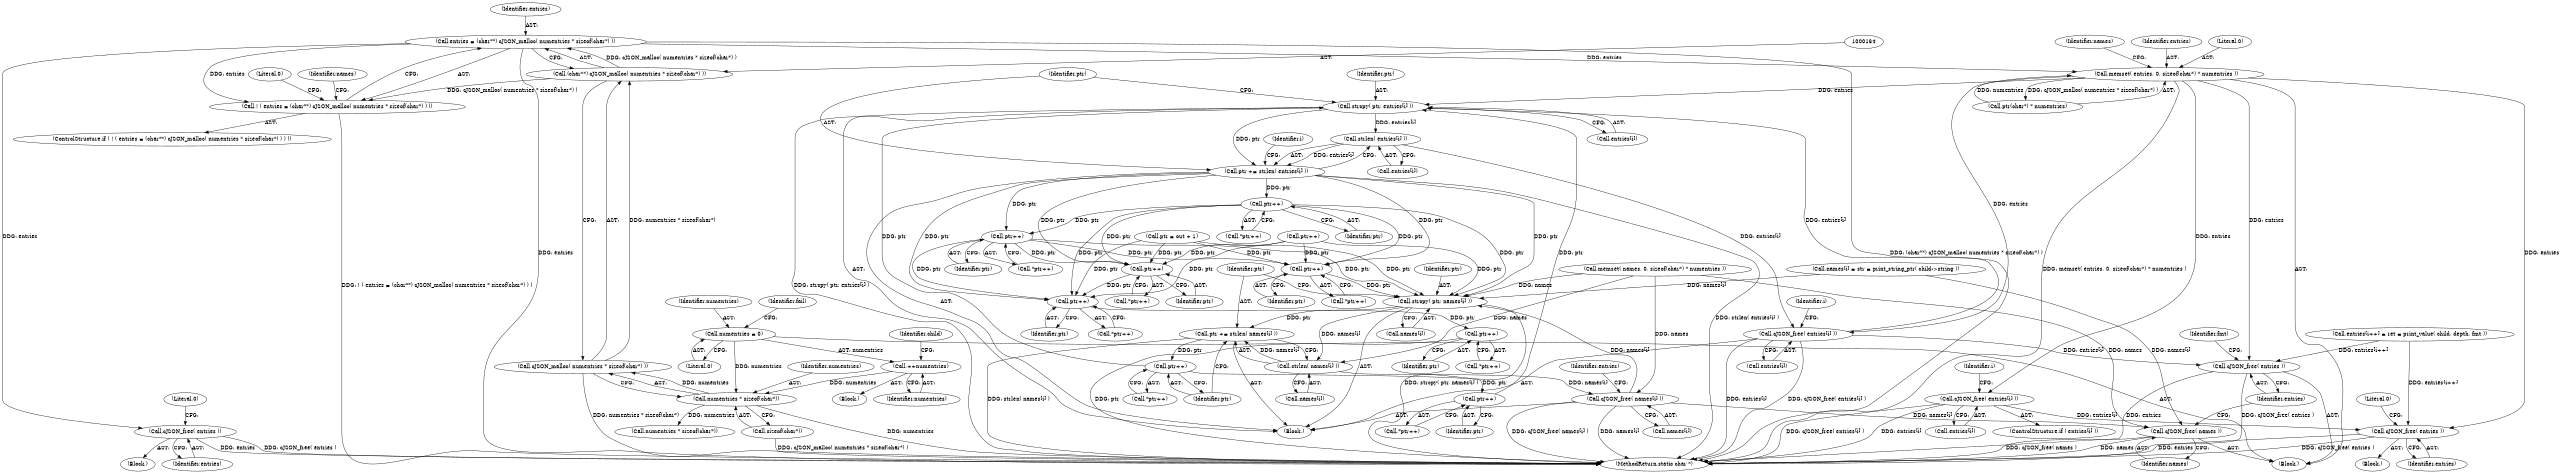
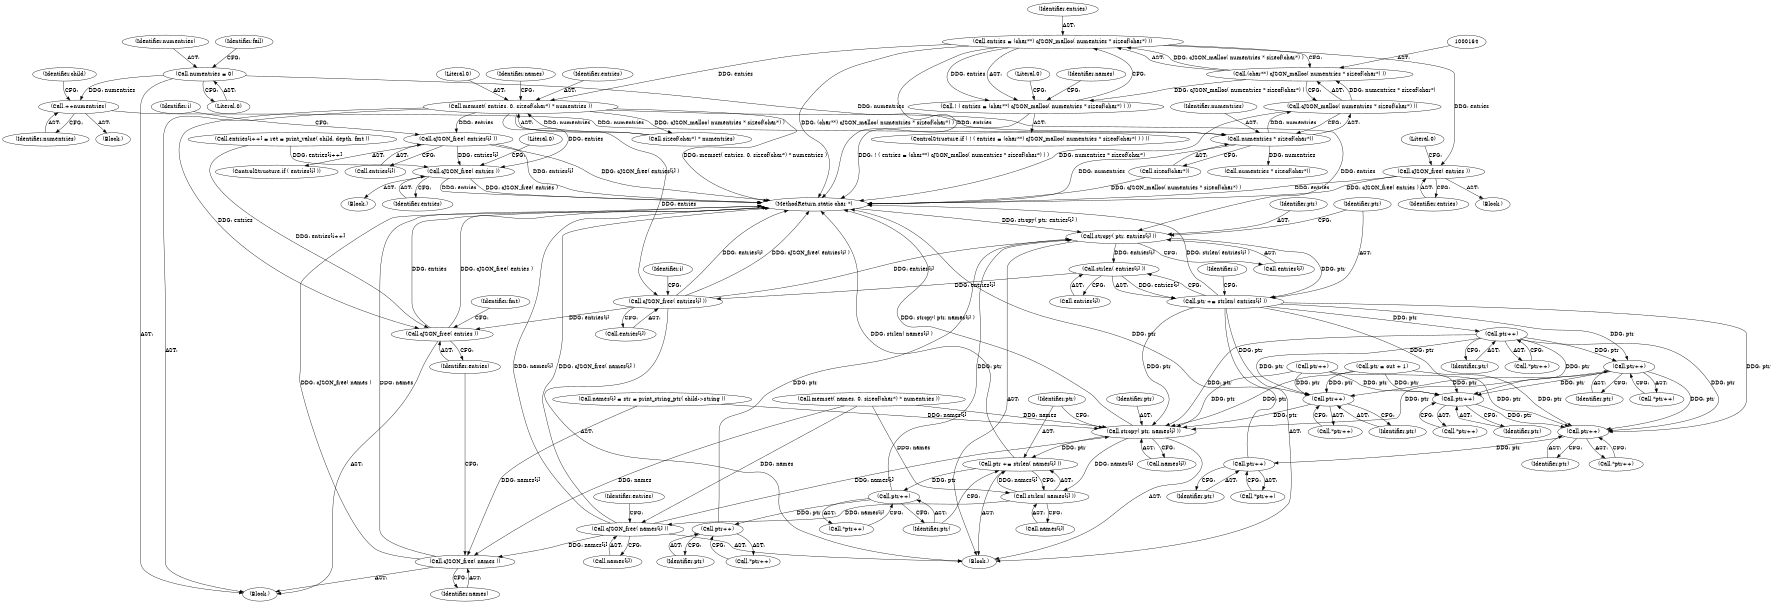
(2028, 107) -> (692, 139)
(898, 317) -> (967, 219)
(861, 351) -> (112, 91)
